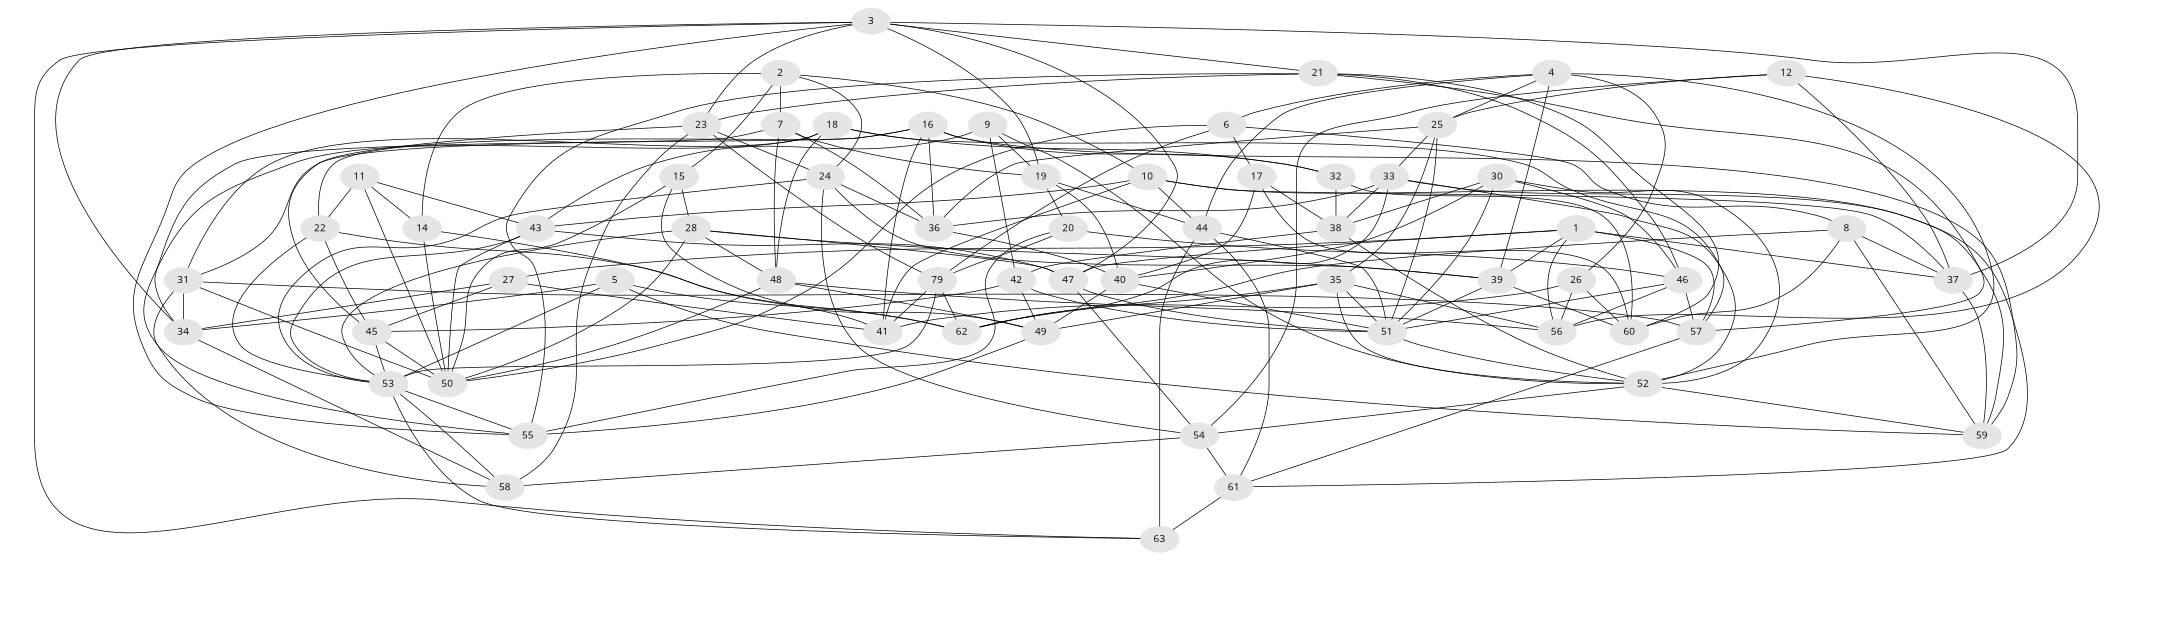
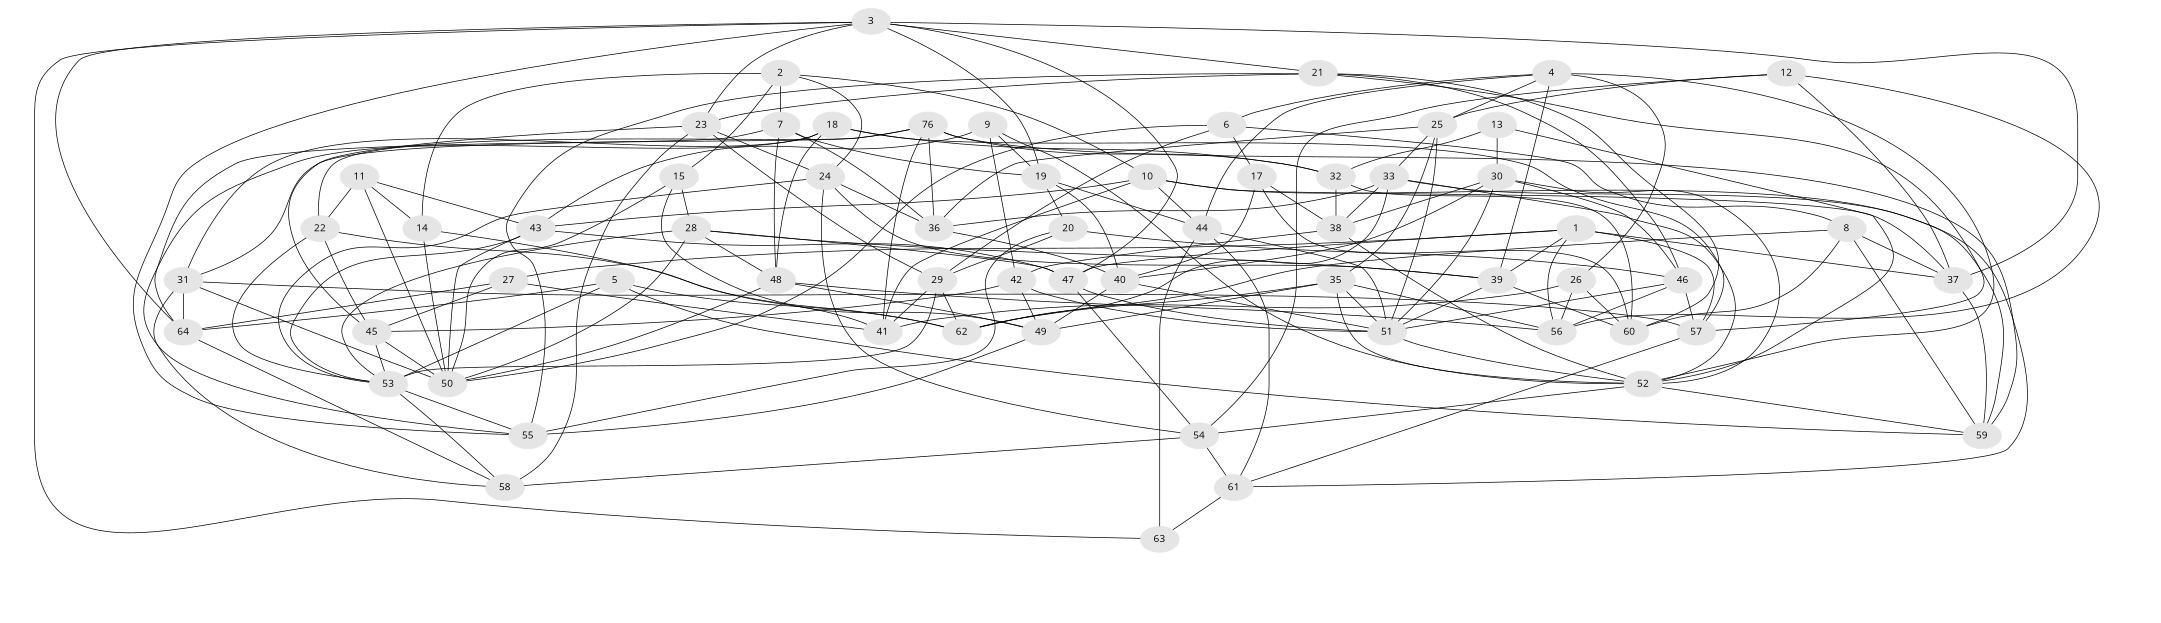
(928, 125) -> (928, 125)
none -> (1497, 125)
(937, 280) -> (937, 280)
(183, 332) -> (183, 332)
(740, 528) -> none
